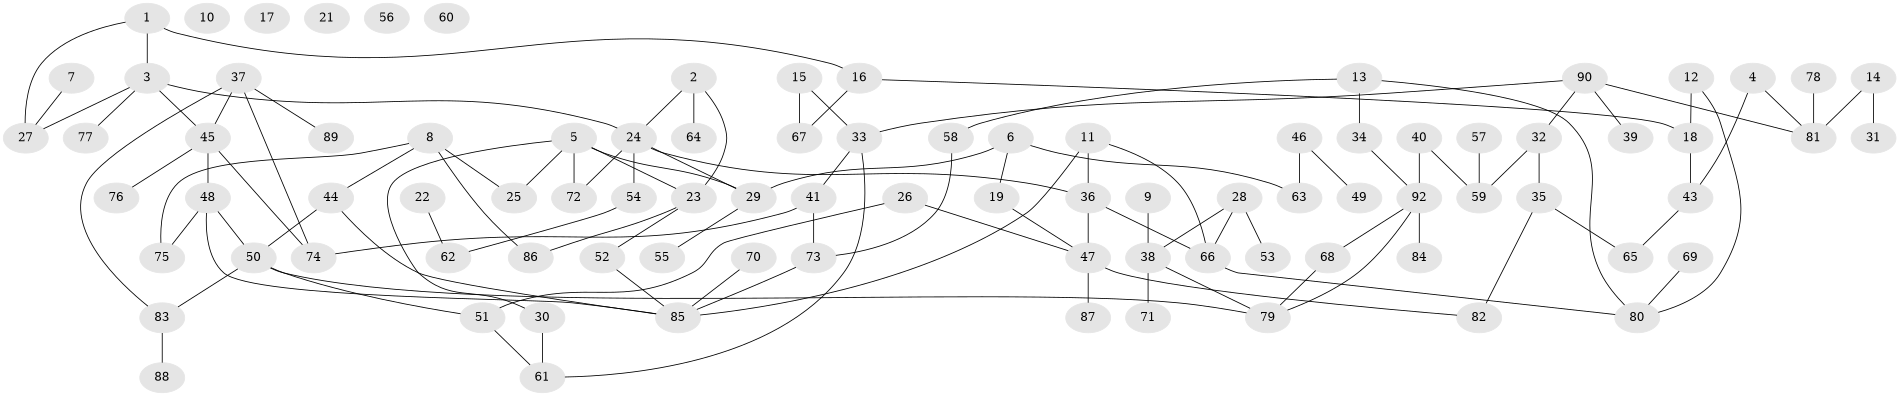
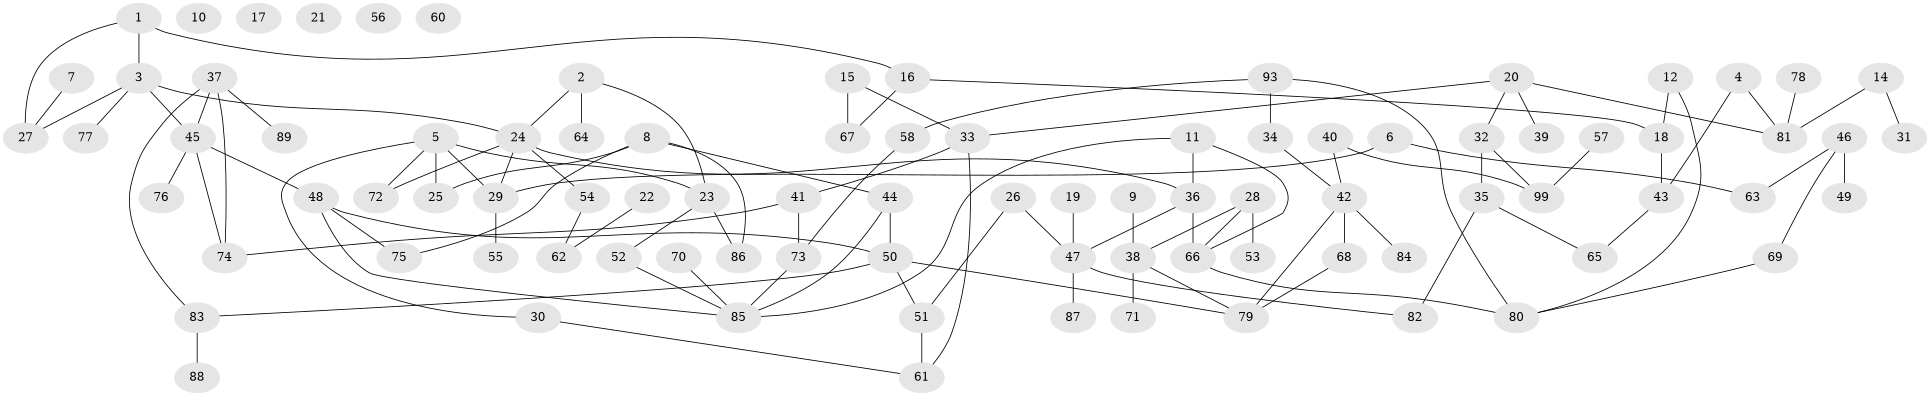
(1359, 78) -> (1270, 78)
(1585, 78) -> (1512, 78)
(1004, 168) -> none
none -> (1807, 197)
(1419, 198) -> (1344, 198)
(1479, 198) -> (1542, 198)
